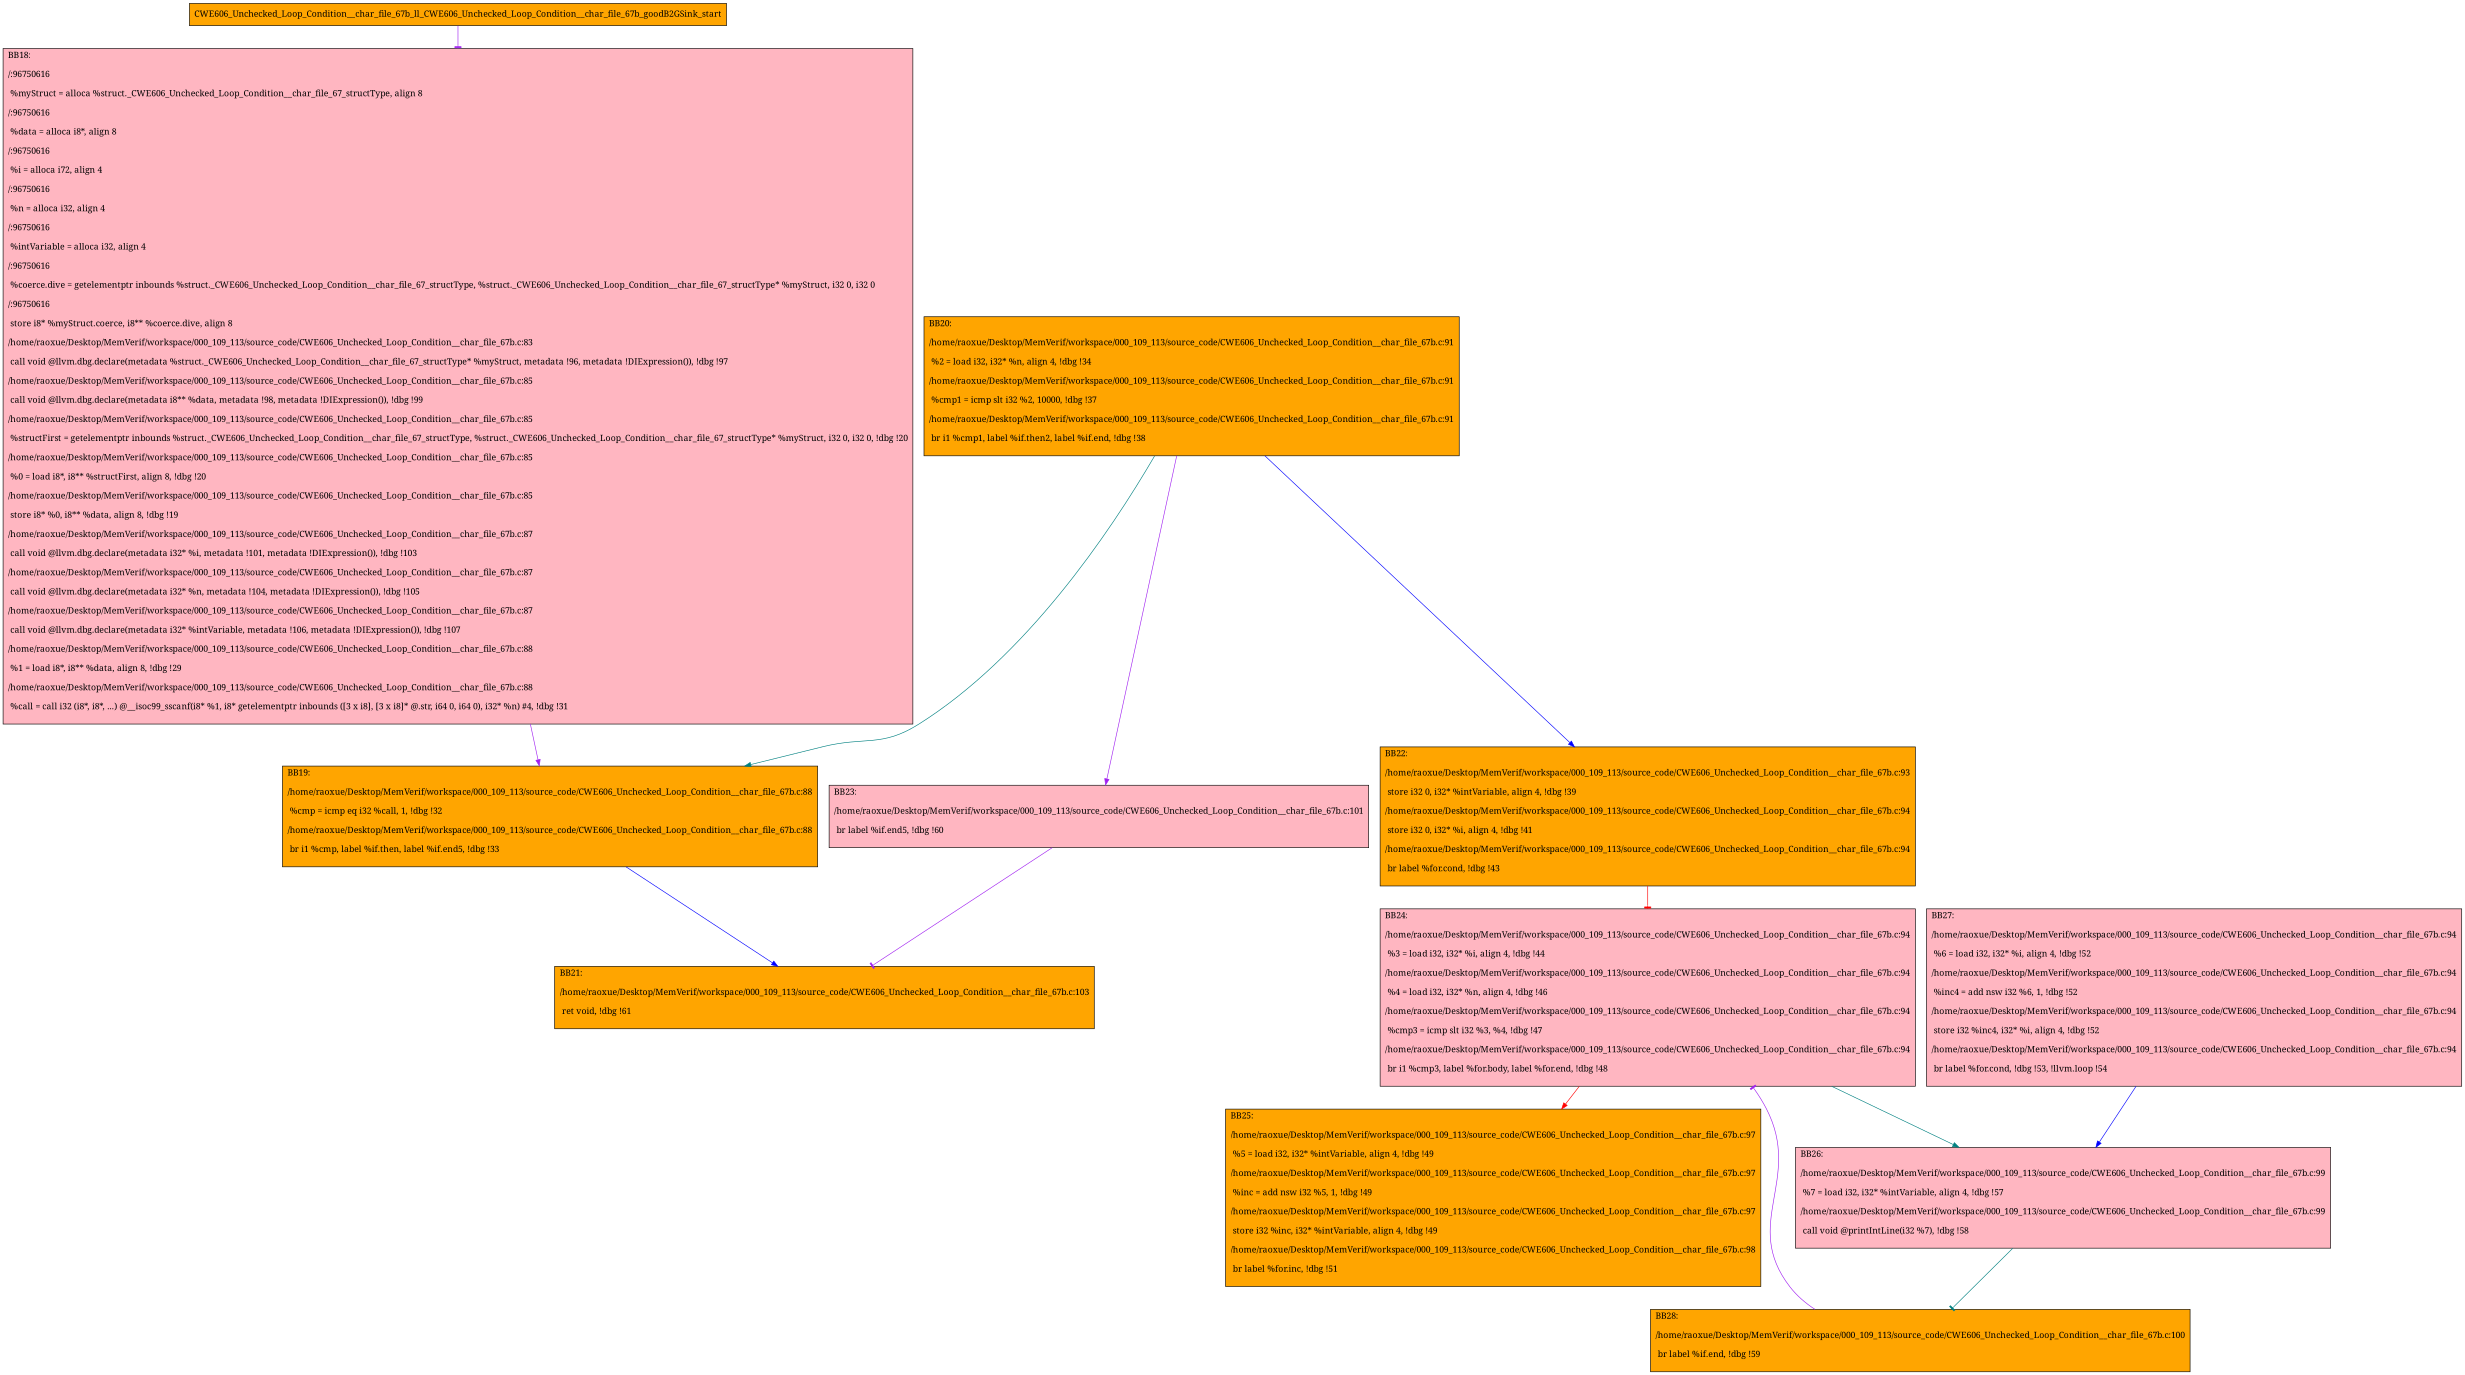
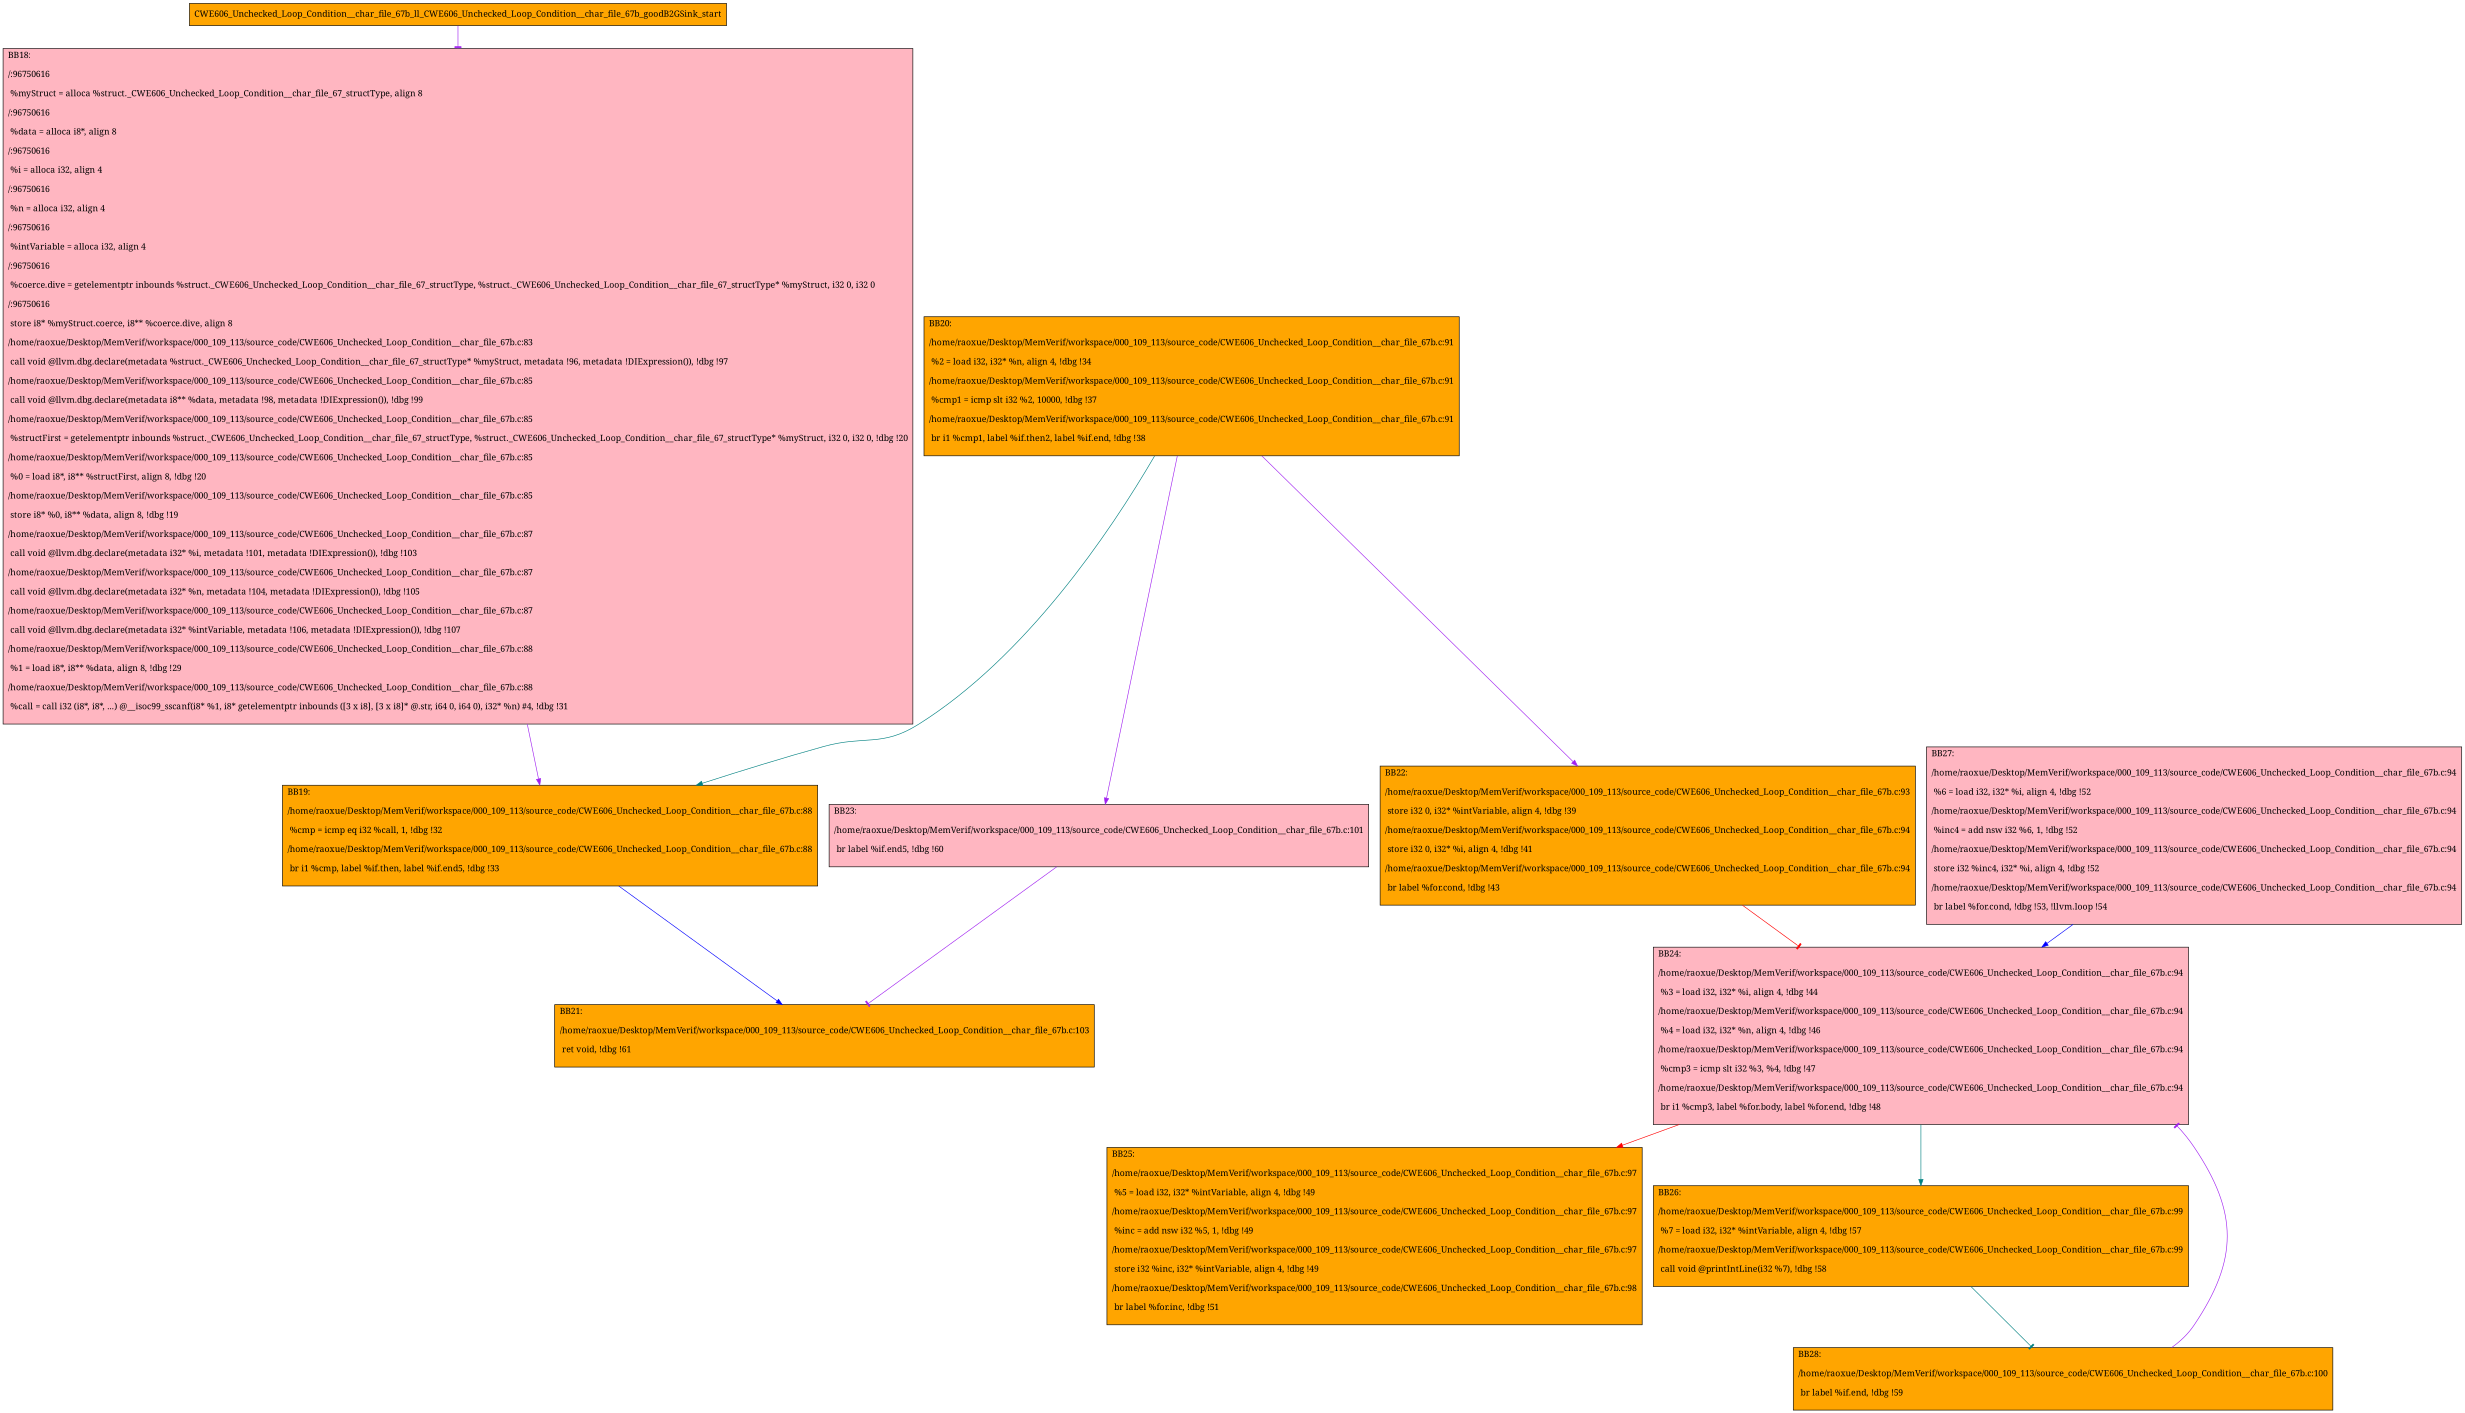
(55, 170) -> (55, 170)
(1417, 599) -> (1417, 609)
(2118, 1114) -> (2060, 934)
(2063, 1198) -> (1921, 1236)
